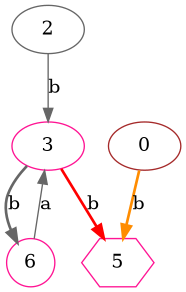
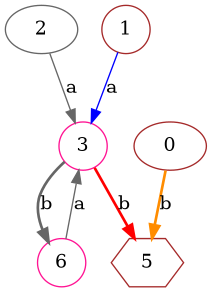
none -> (126, 29)
(55, 88) -> (72, 88)
(48, 146) -> (83, 146)
(118, 263) -> (147, 263)
